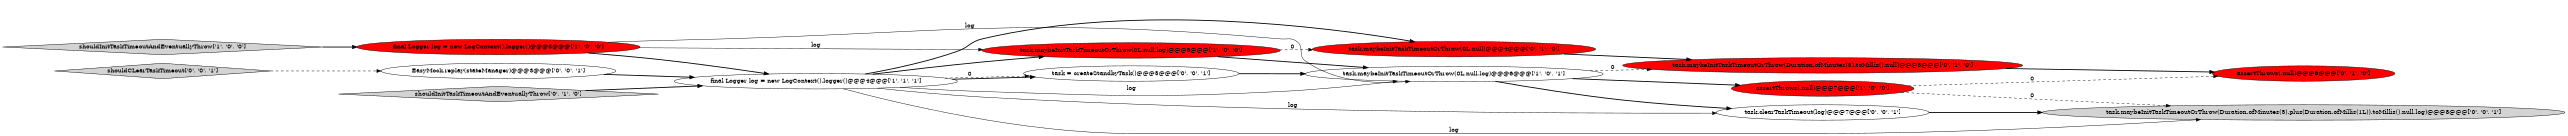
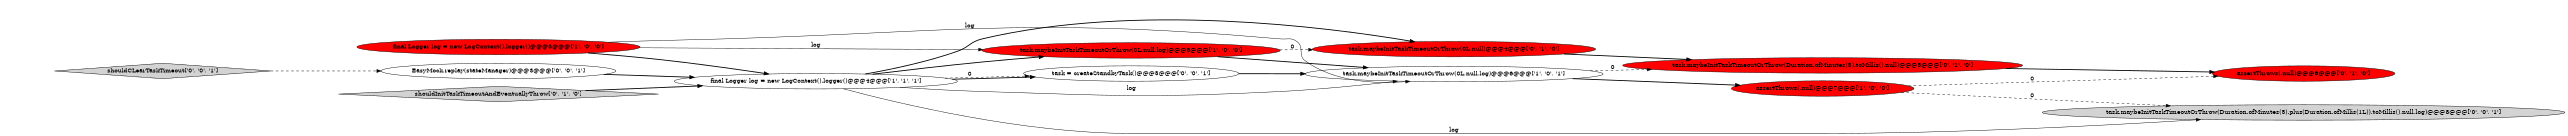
(163, 47) -> none
(1823, 112) -> none
